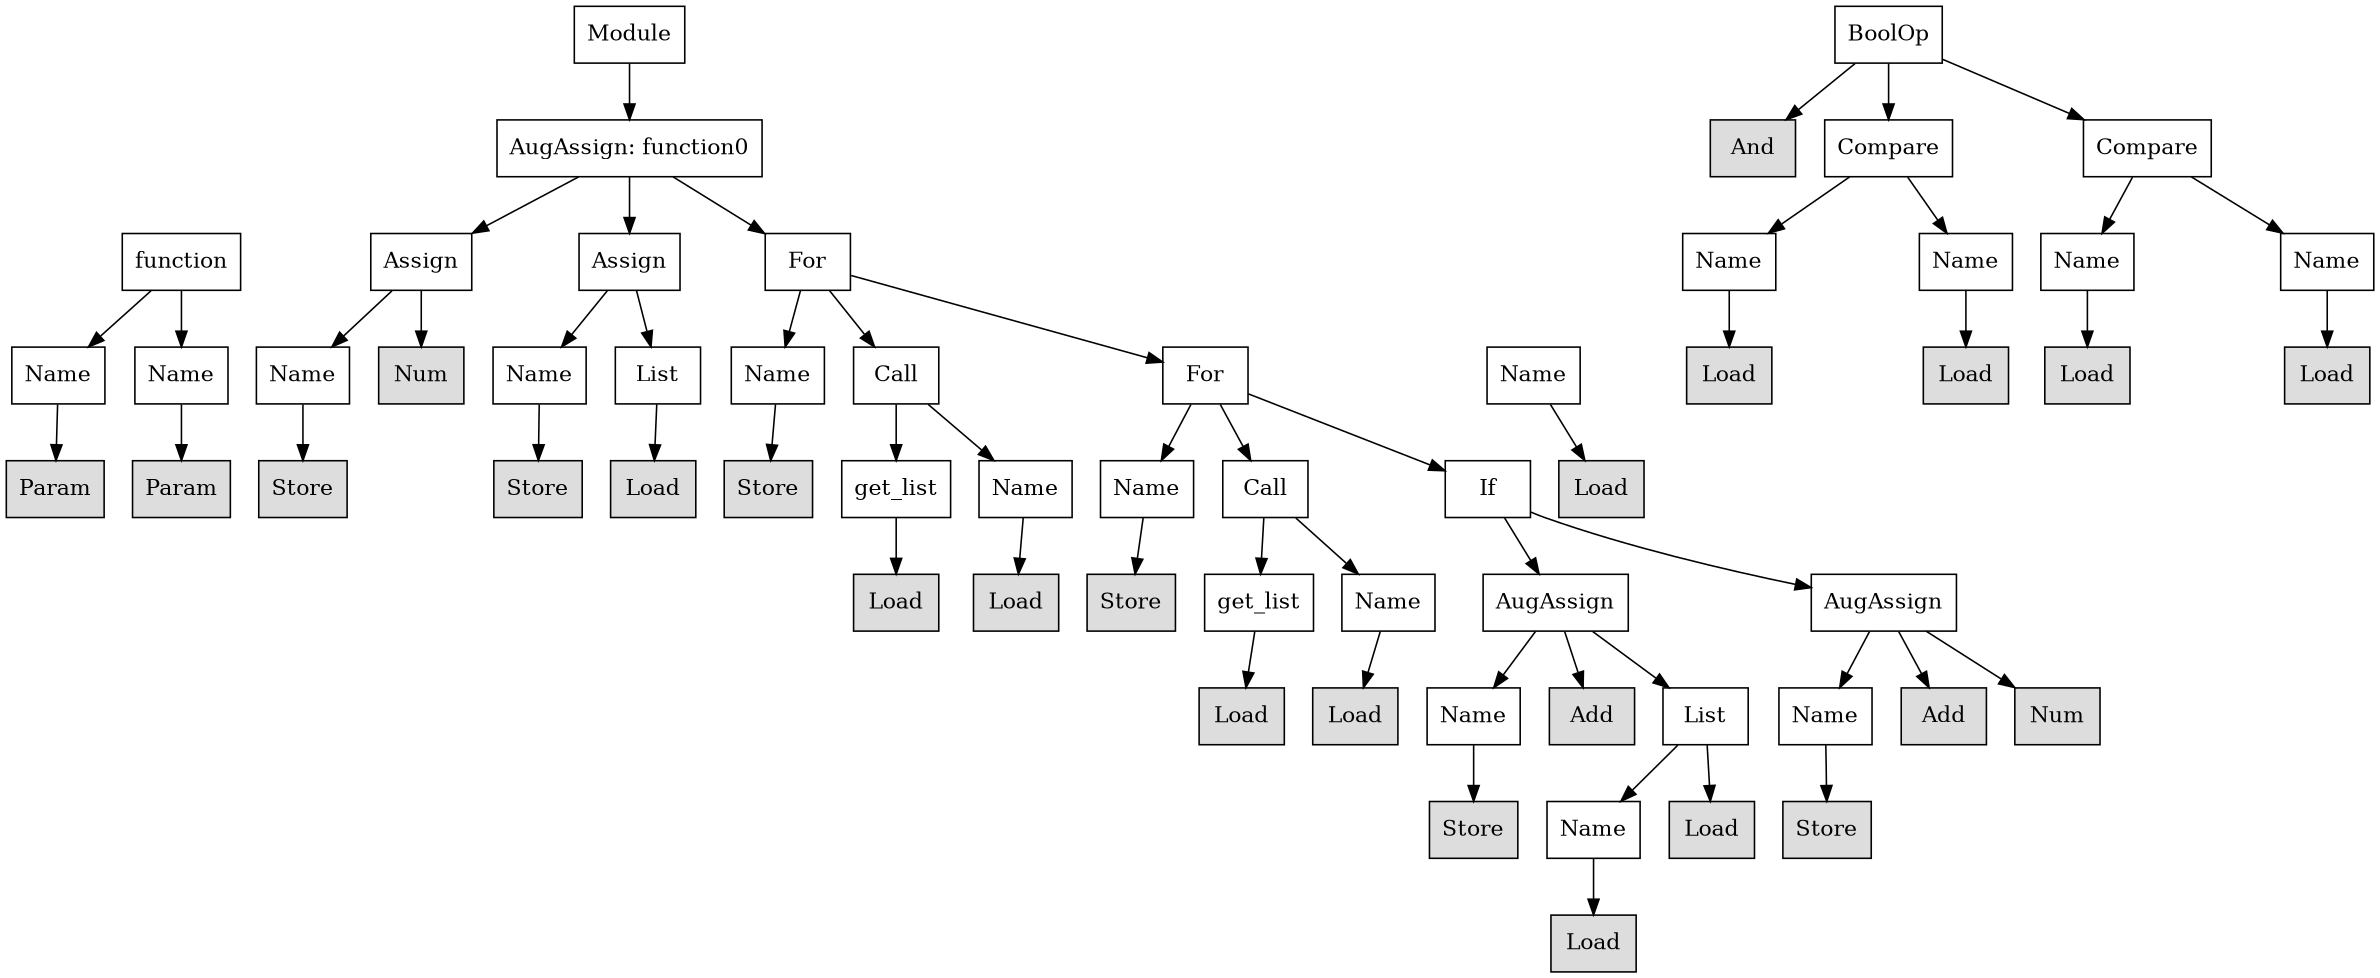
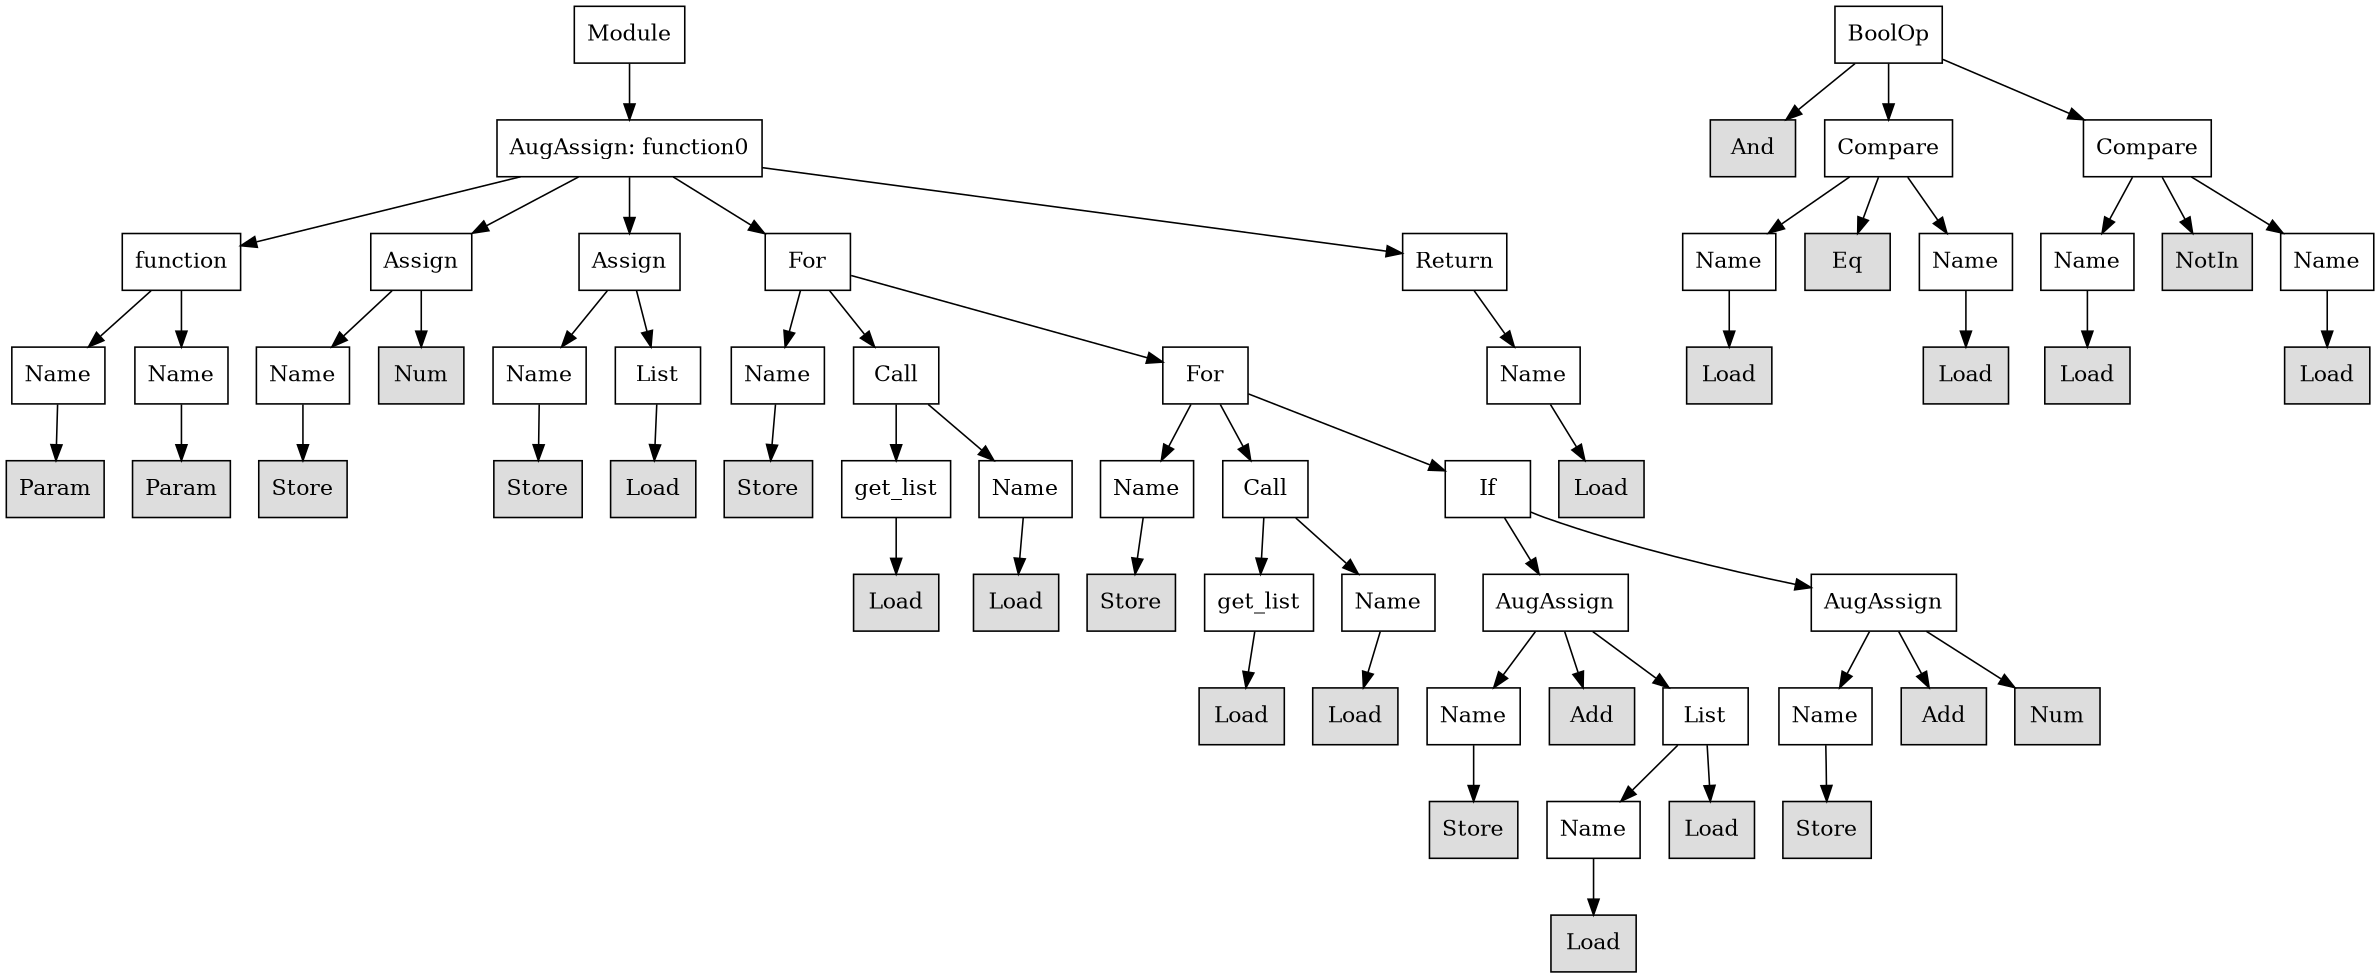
none -> (388, 209)
none -> (1455, 262)
none -> (1848, 262)
none -> (2207, 262)
